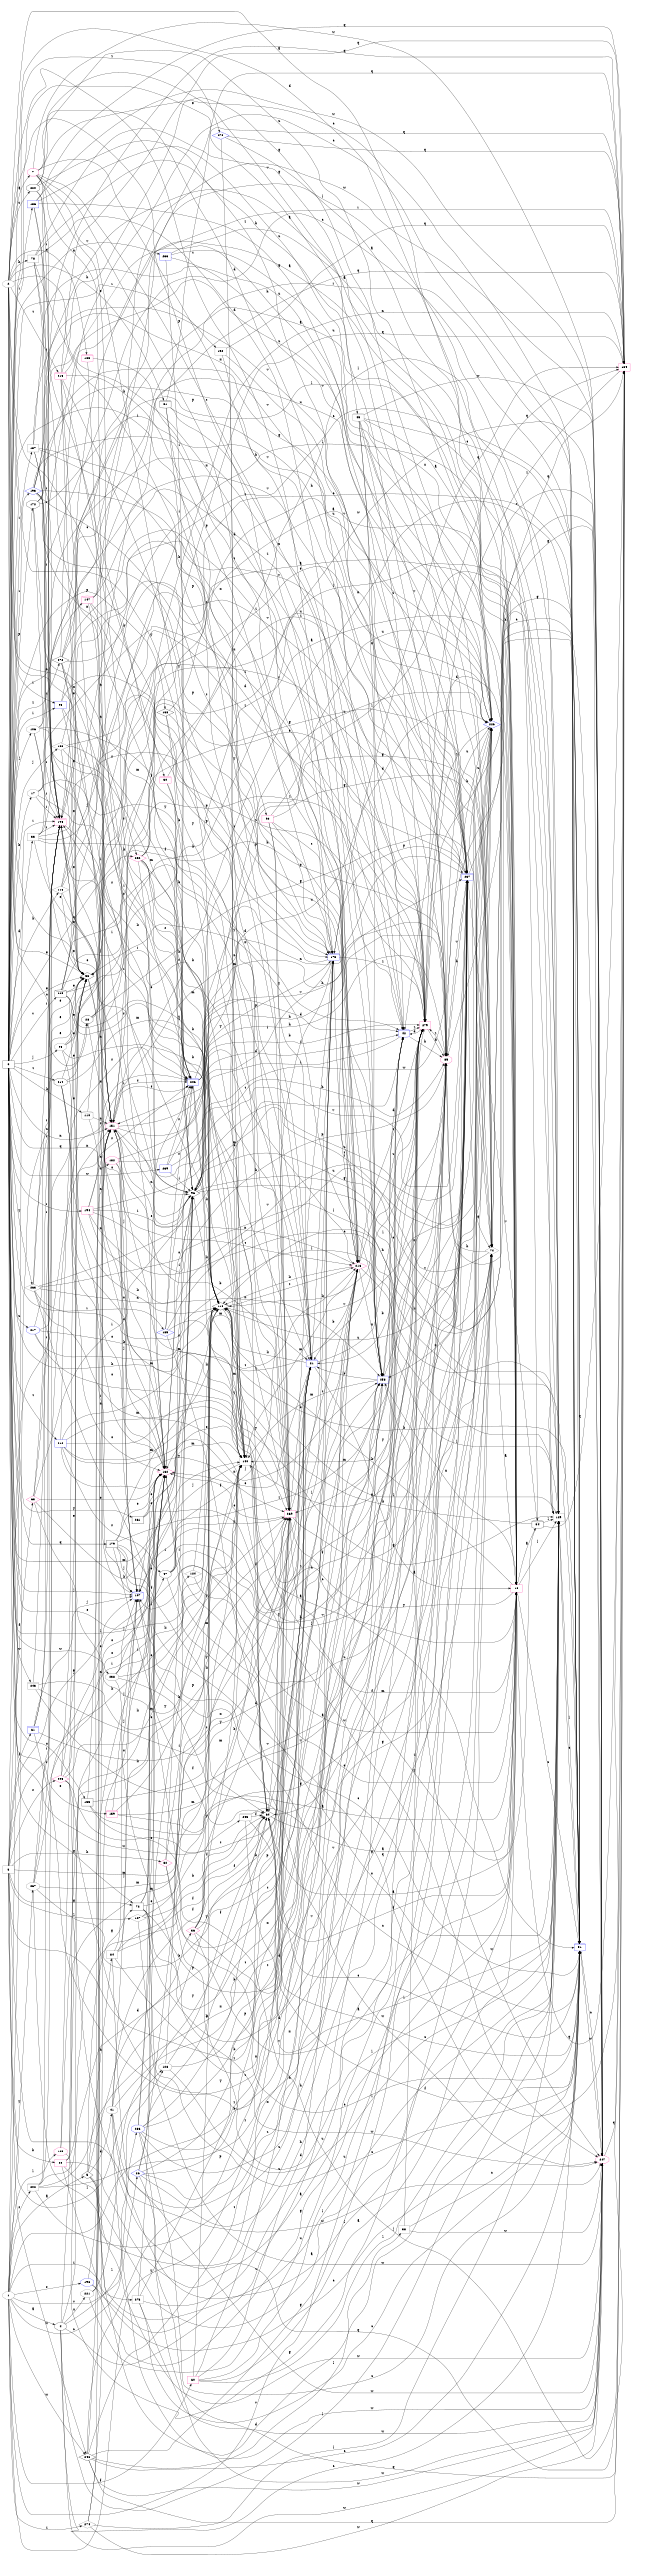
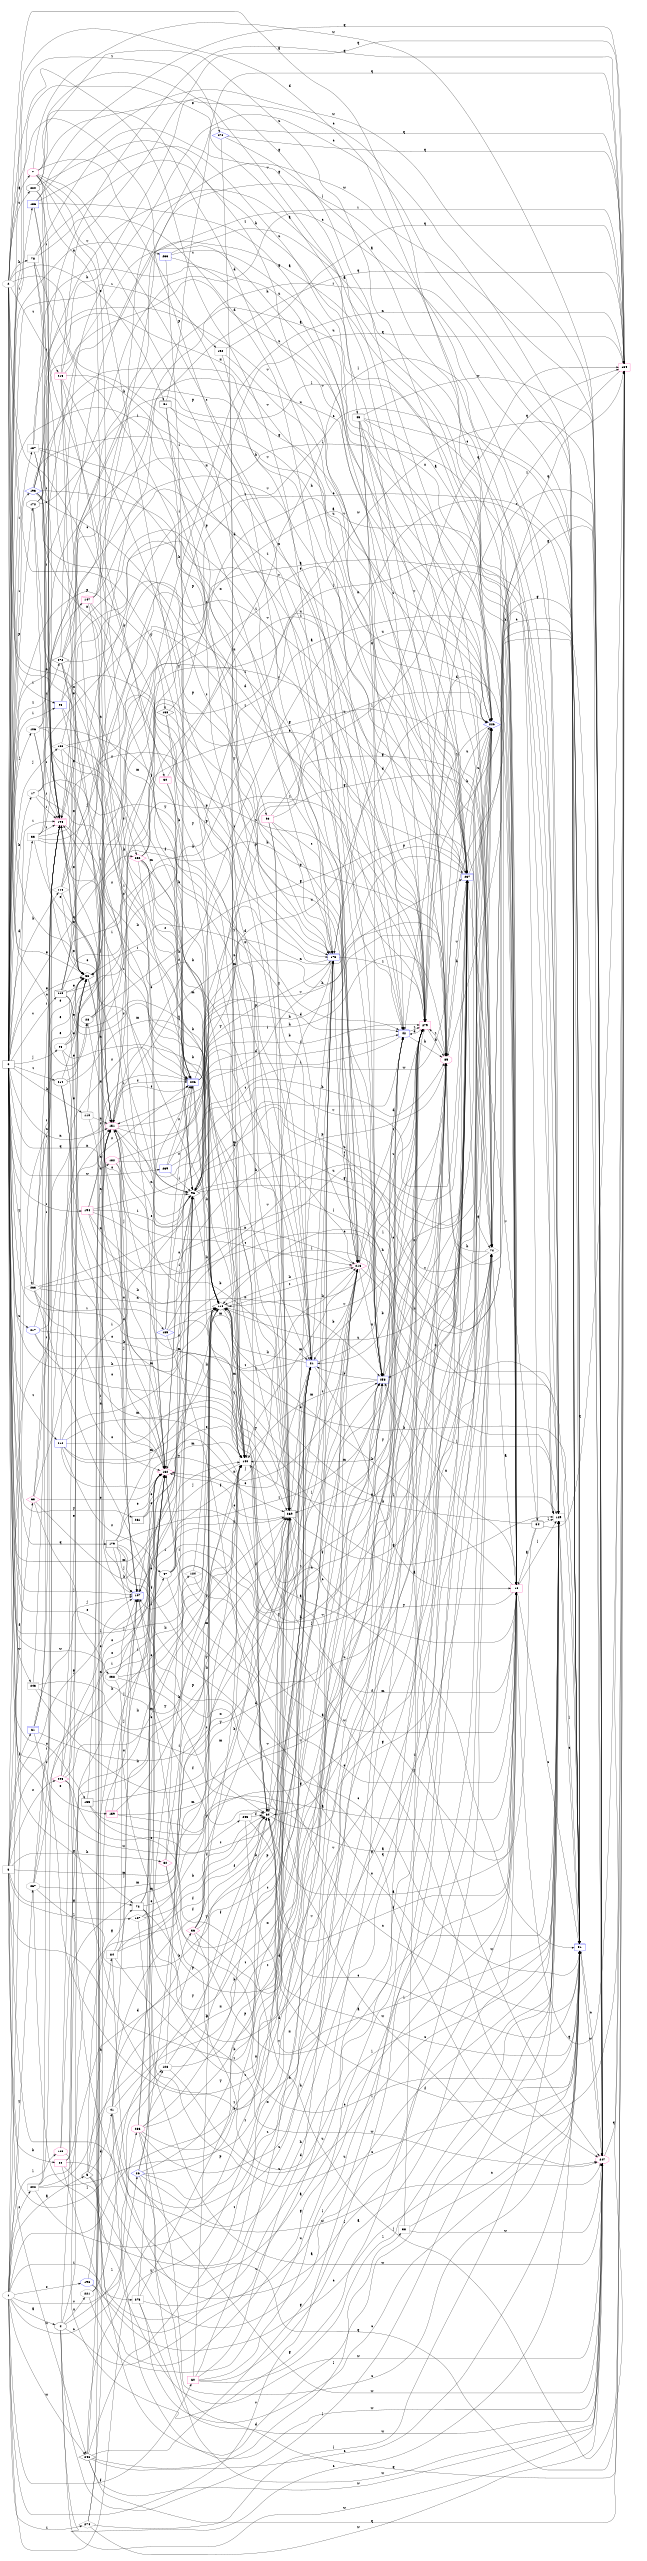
(87, 358) -> none
(290, 1514) -> (290, 1514)
(524, 1557) -> (527, 1555)
(138, 2129) -> (138, 2129)
